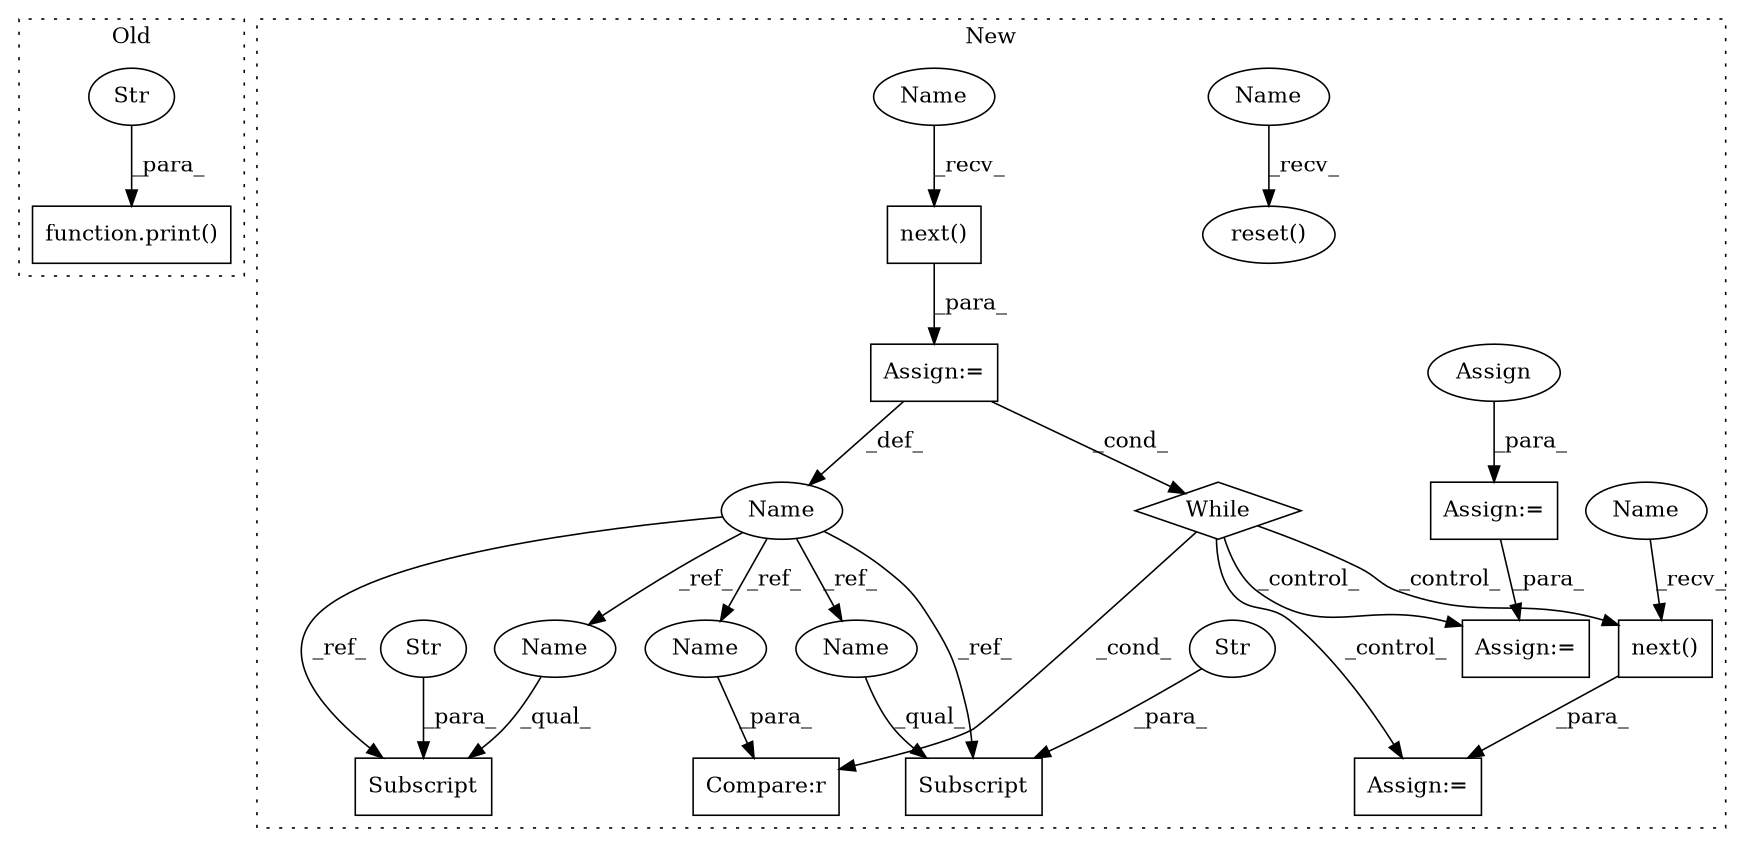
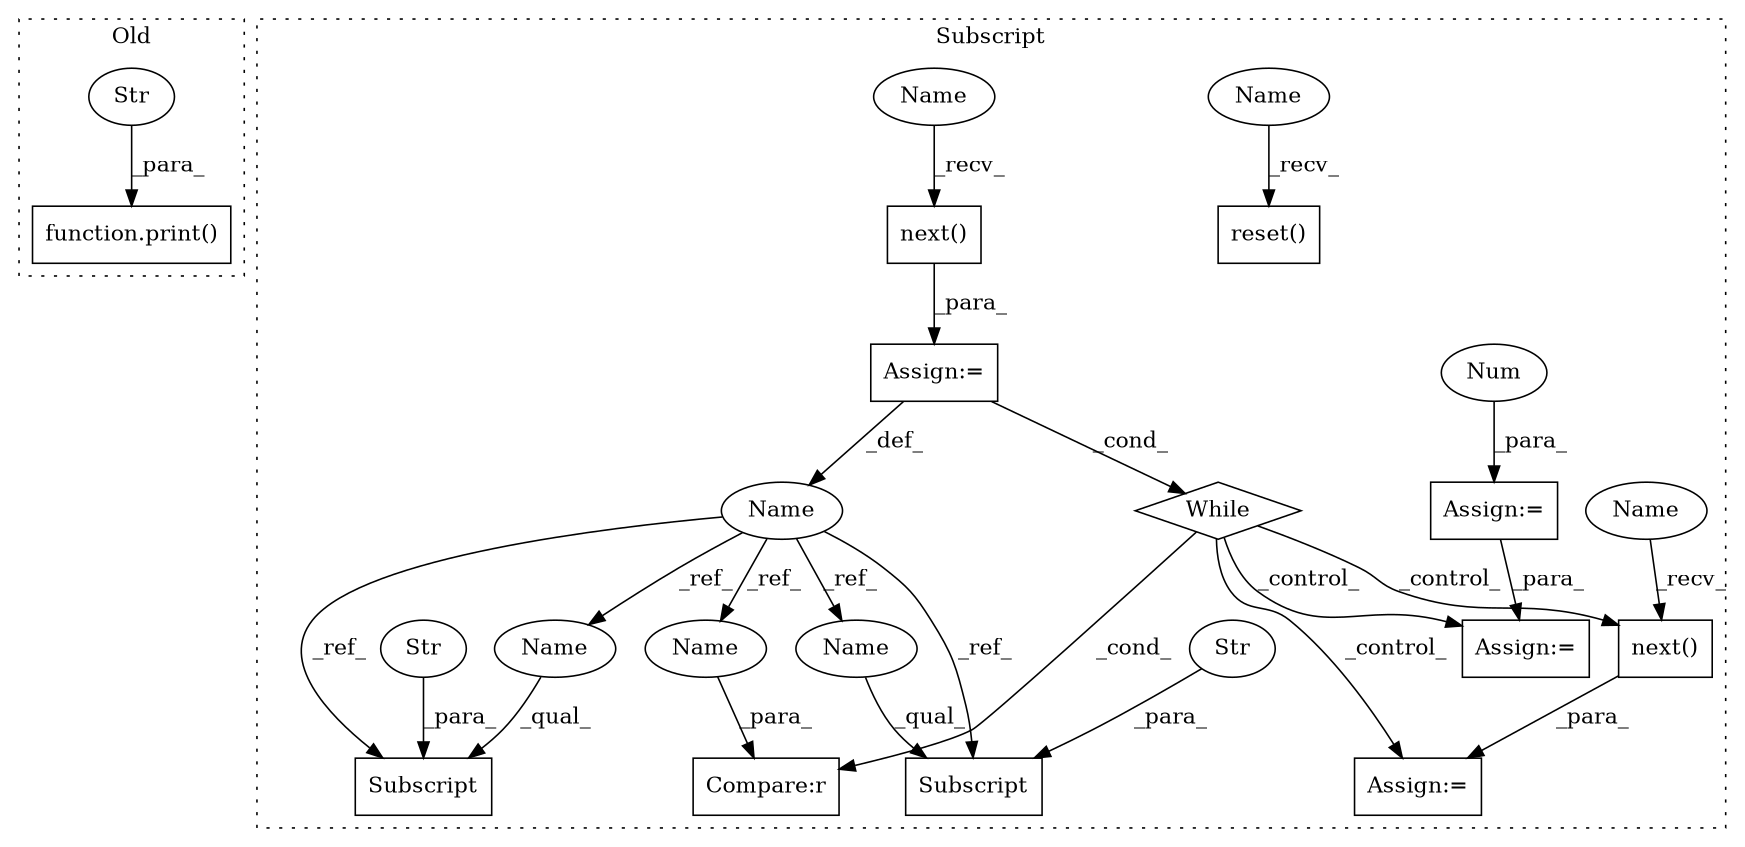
(991, 37) -> (991, 37)
(1269, 235) -> (1269, 235)
(1494, 373) -> (1494, 373)
